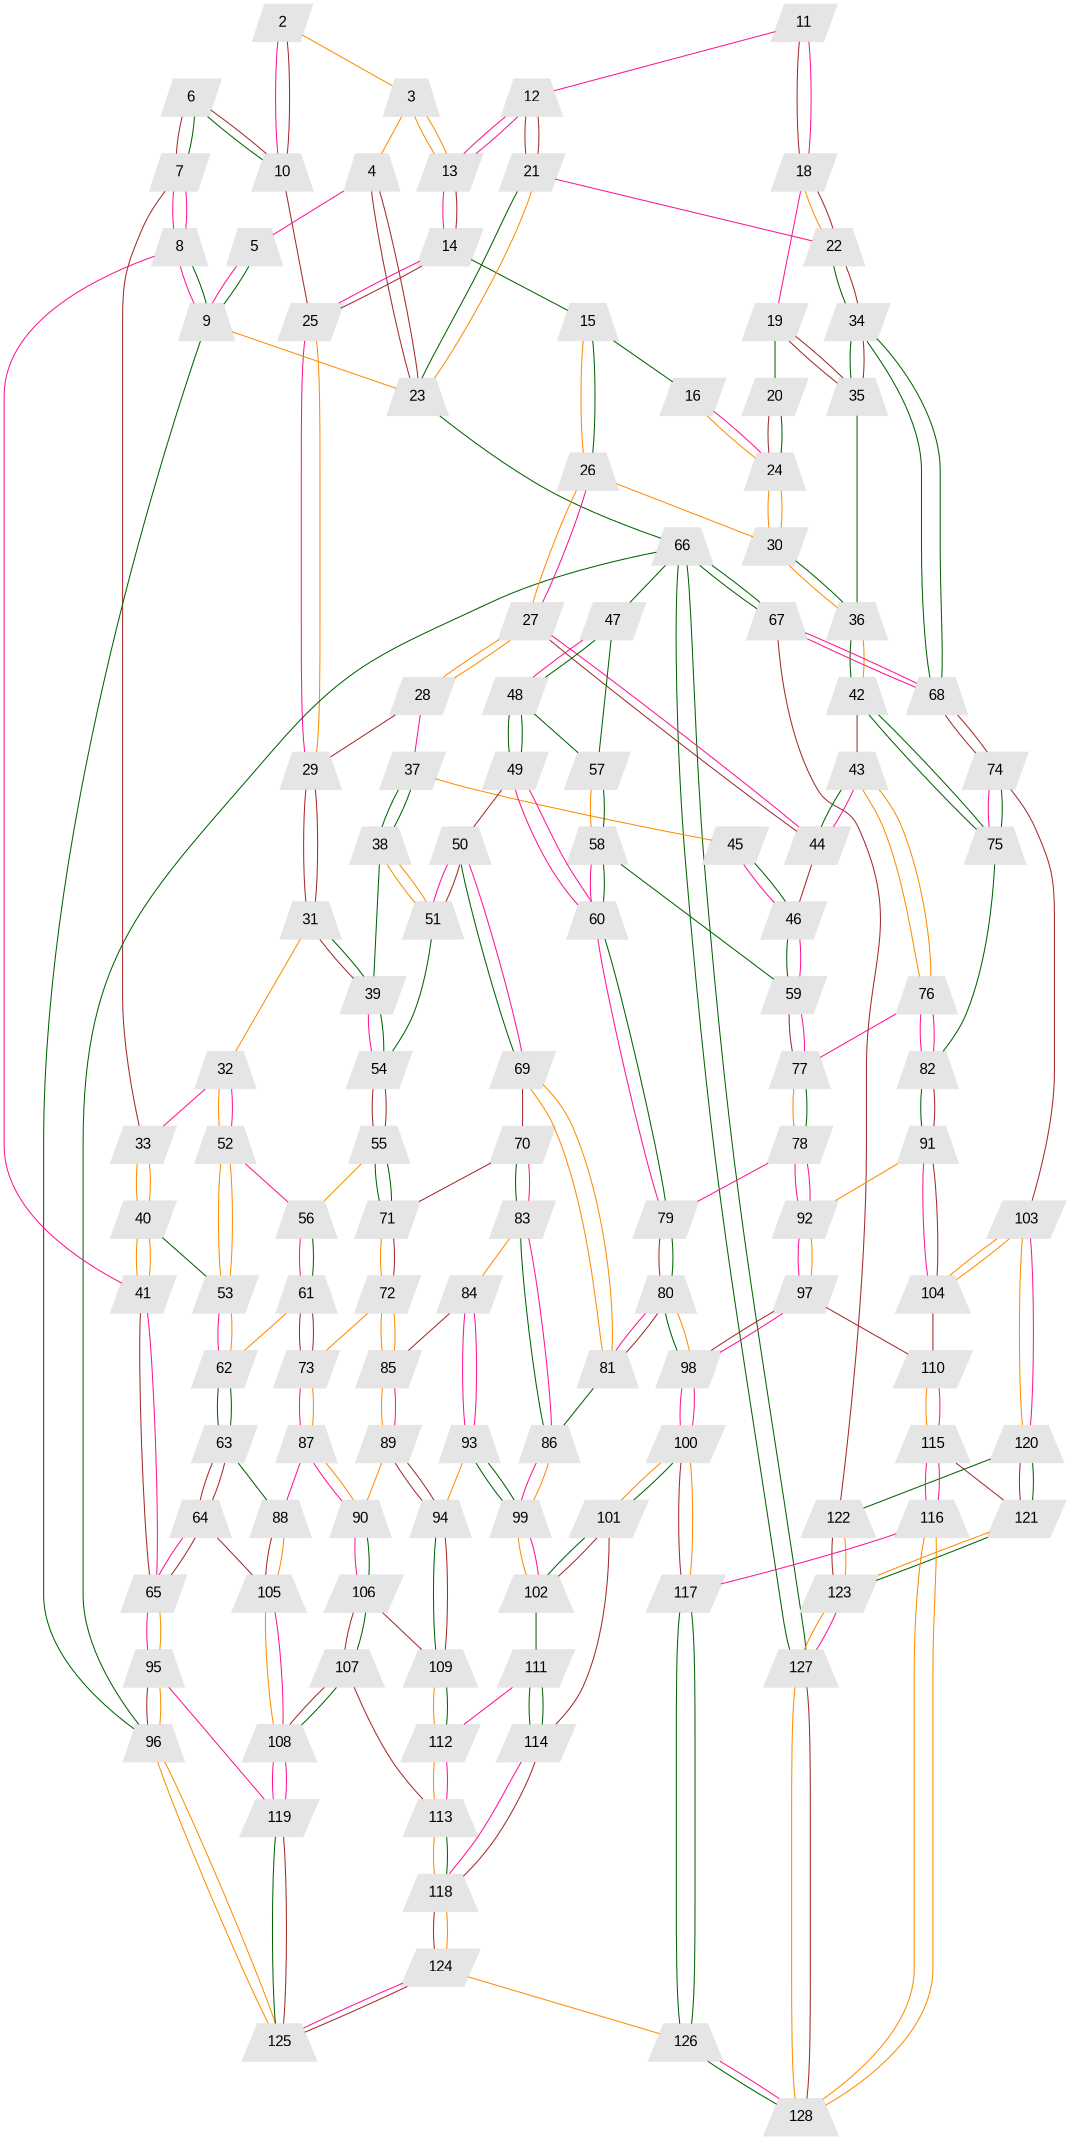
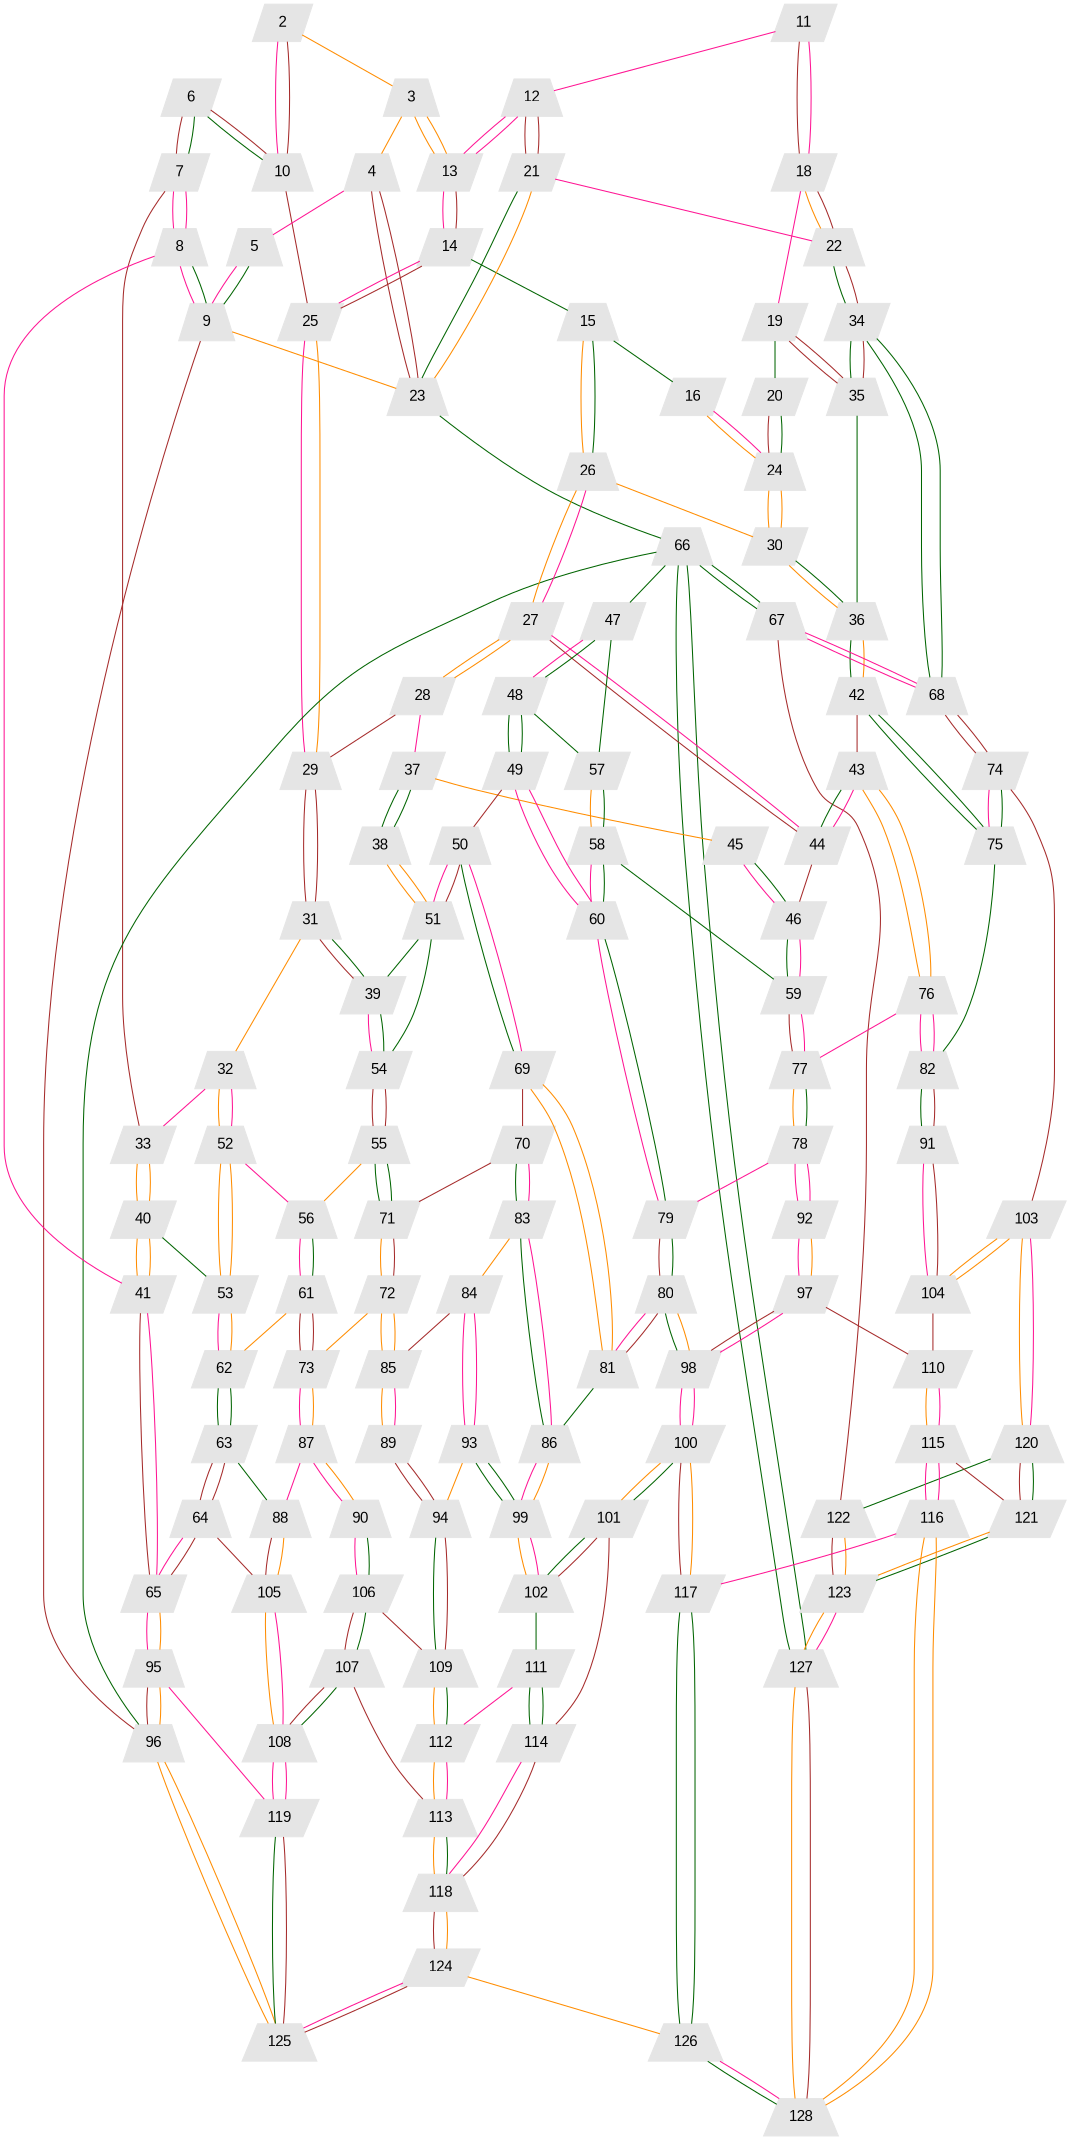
(377, 920) -> (403, 958)
(48, 1042) -> (48, 1042)
(873, 1179) -> none
(374, 1482) -> none
